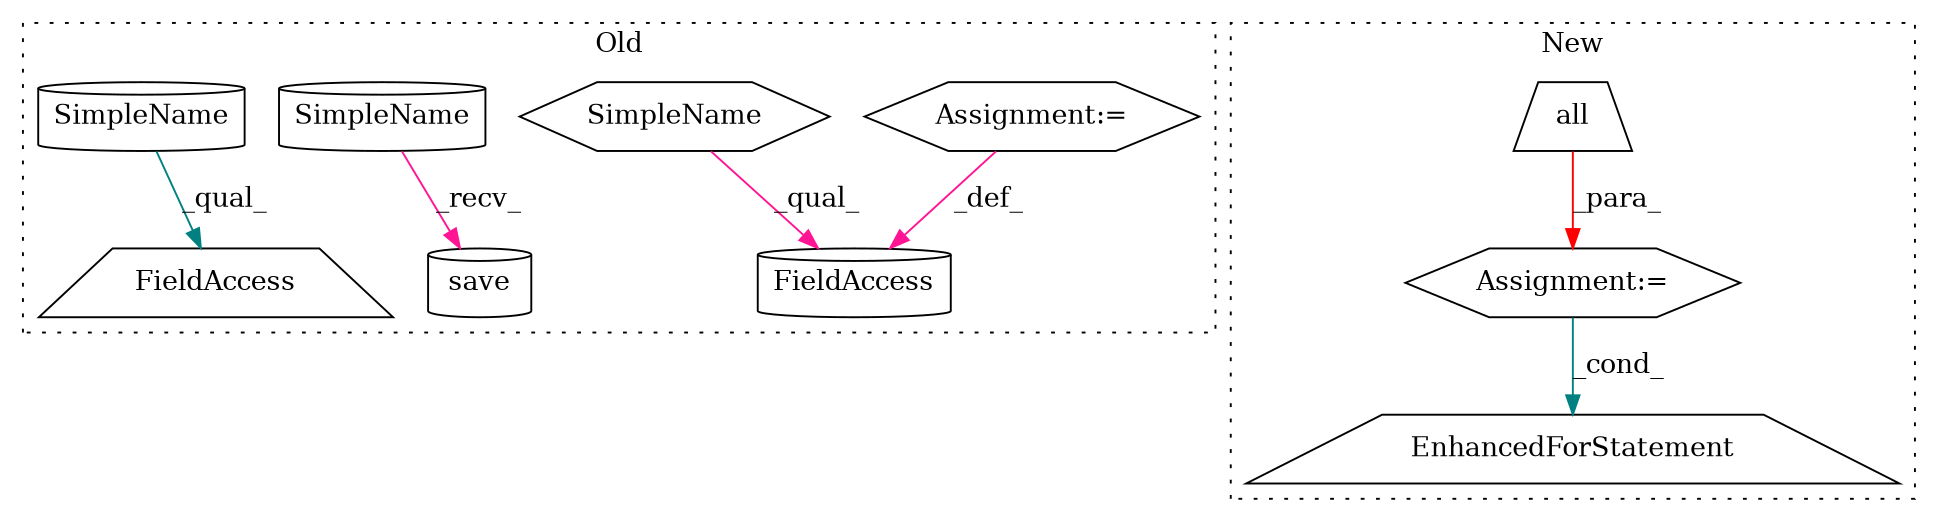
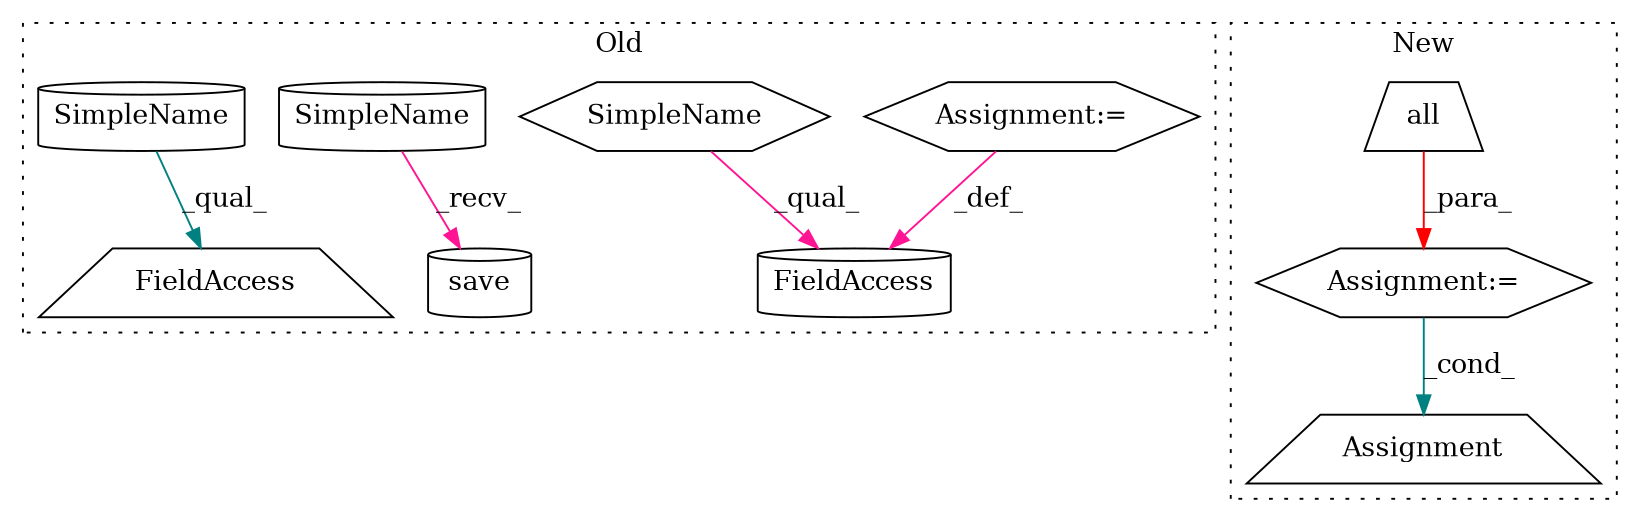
(1573, 449) -> (1424, 449)
